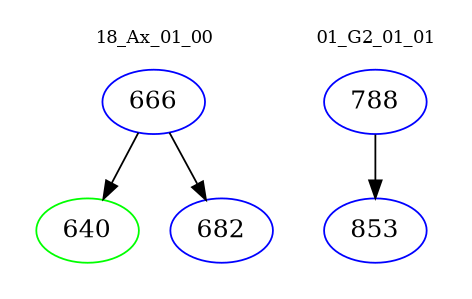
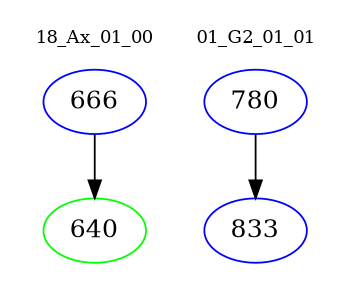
(375, 102) -> (256, 102)
(222, 231) -> none
(375, 231) -> (256, 231)
